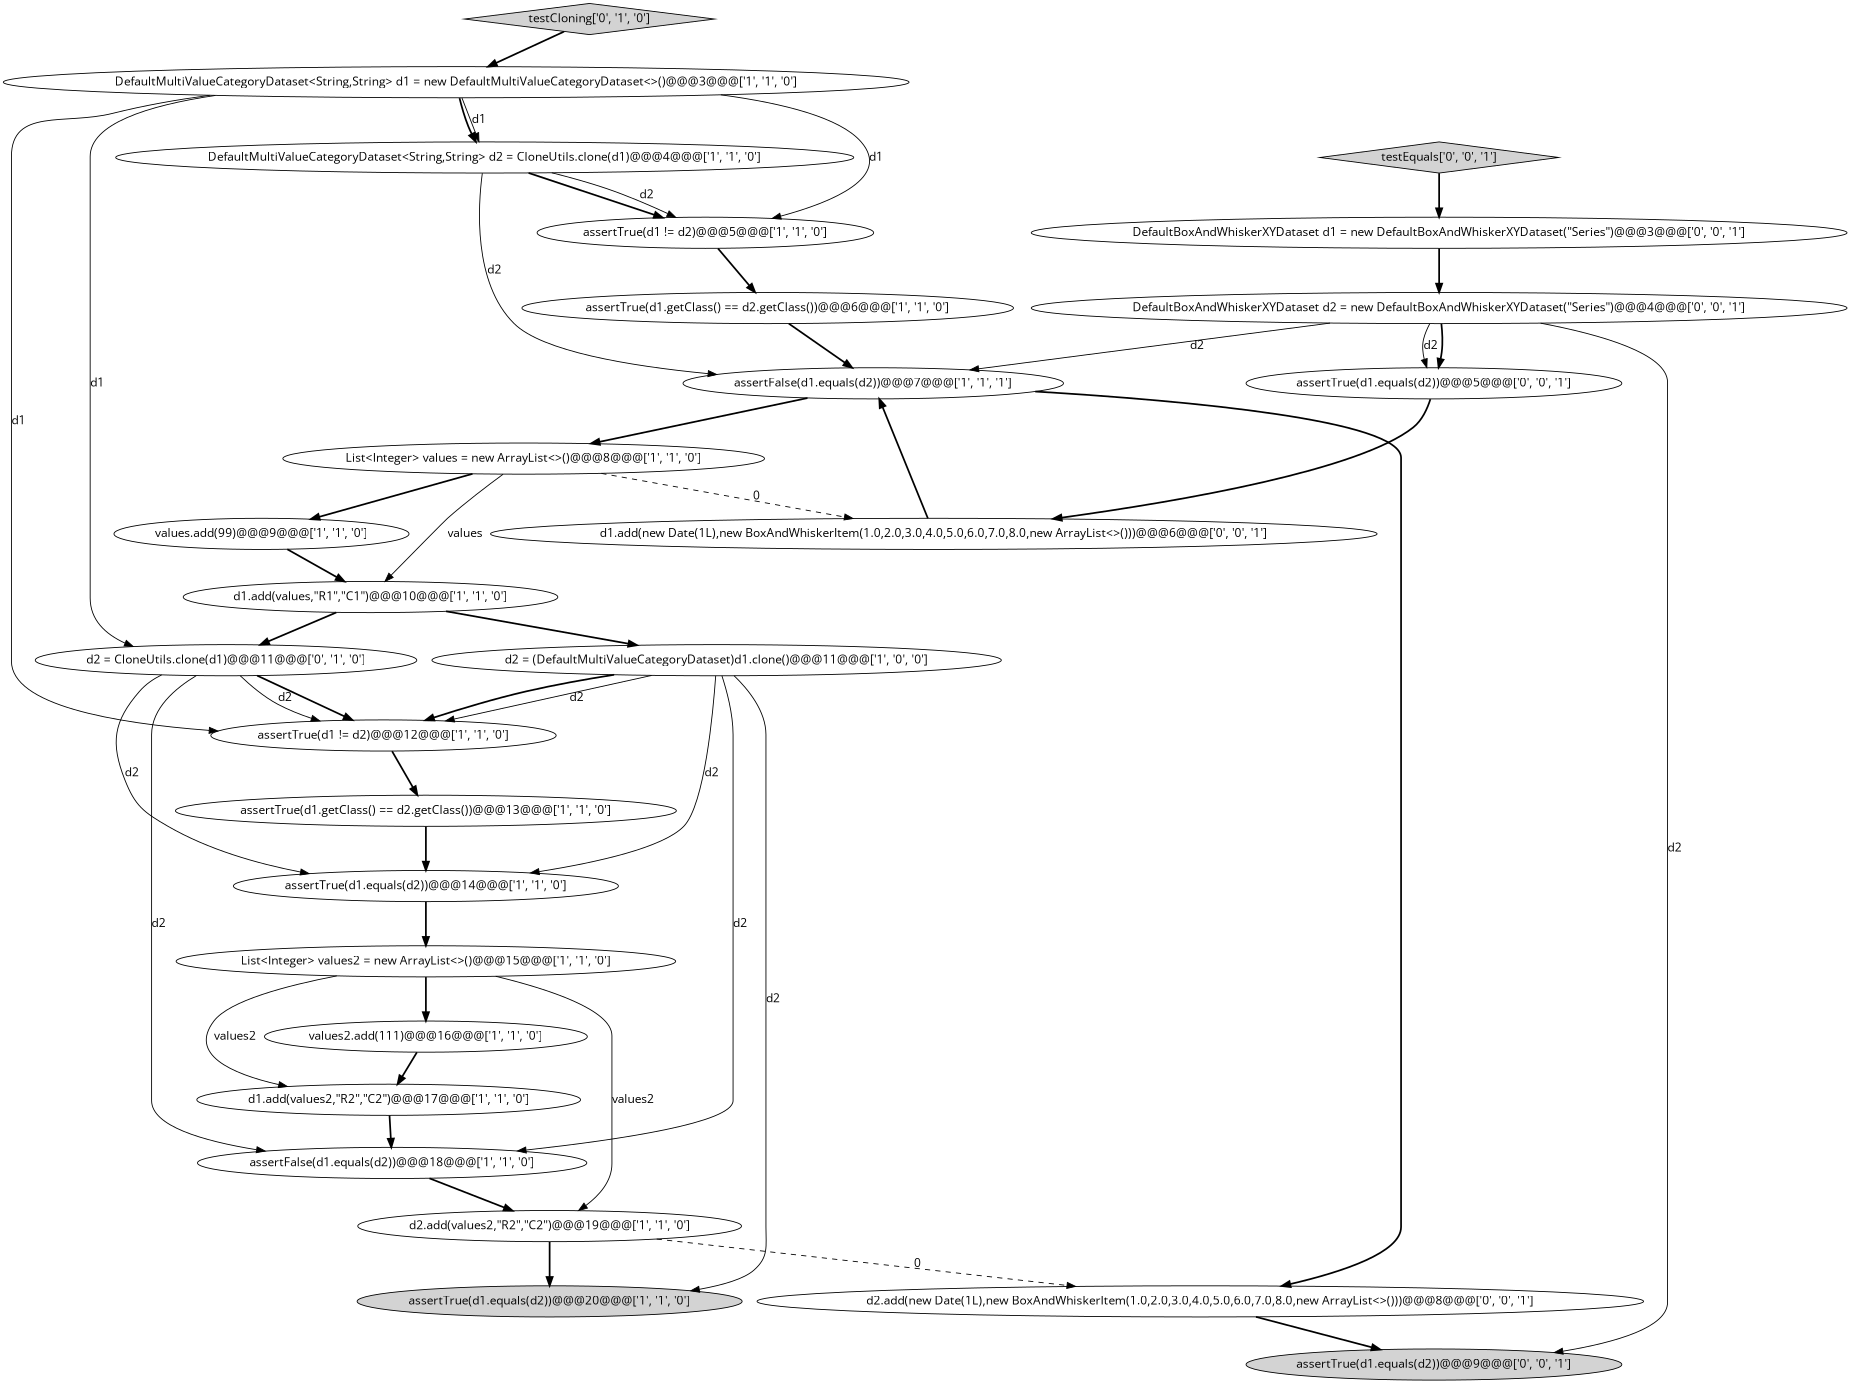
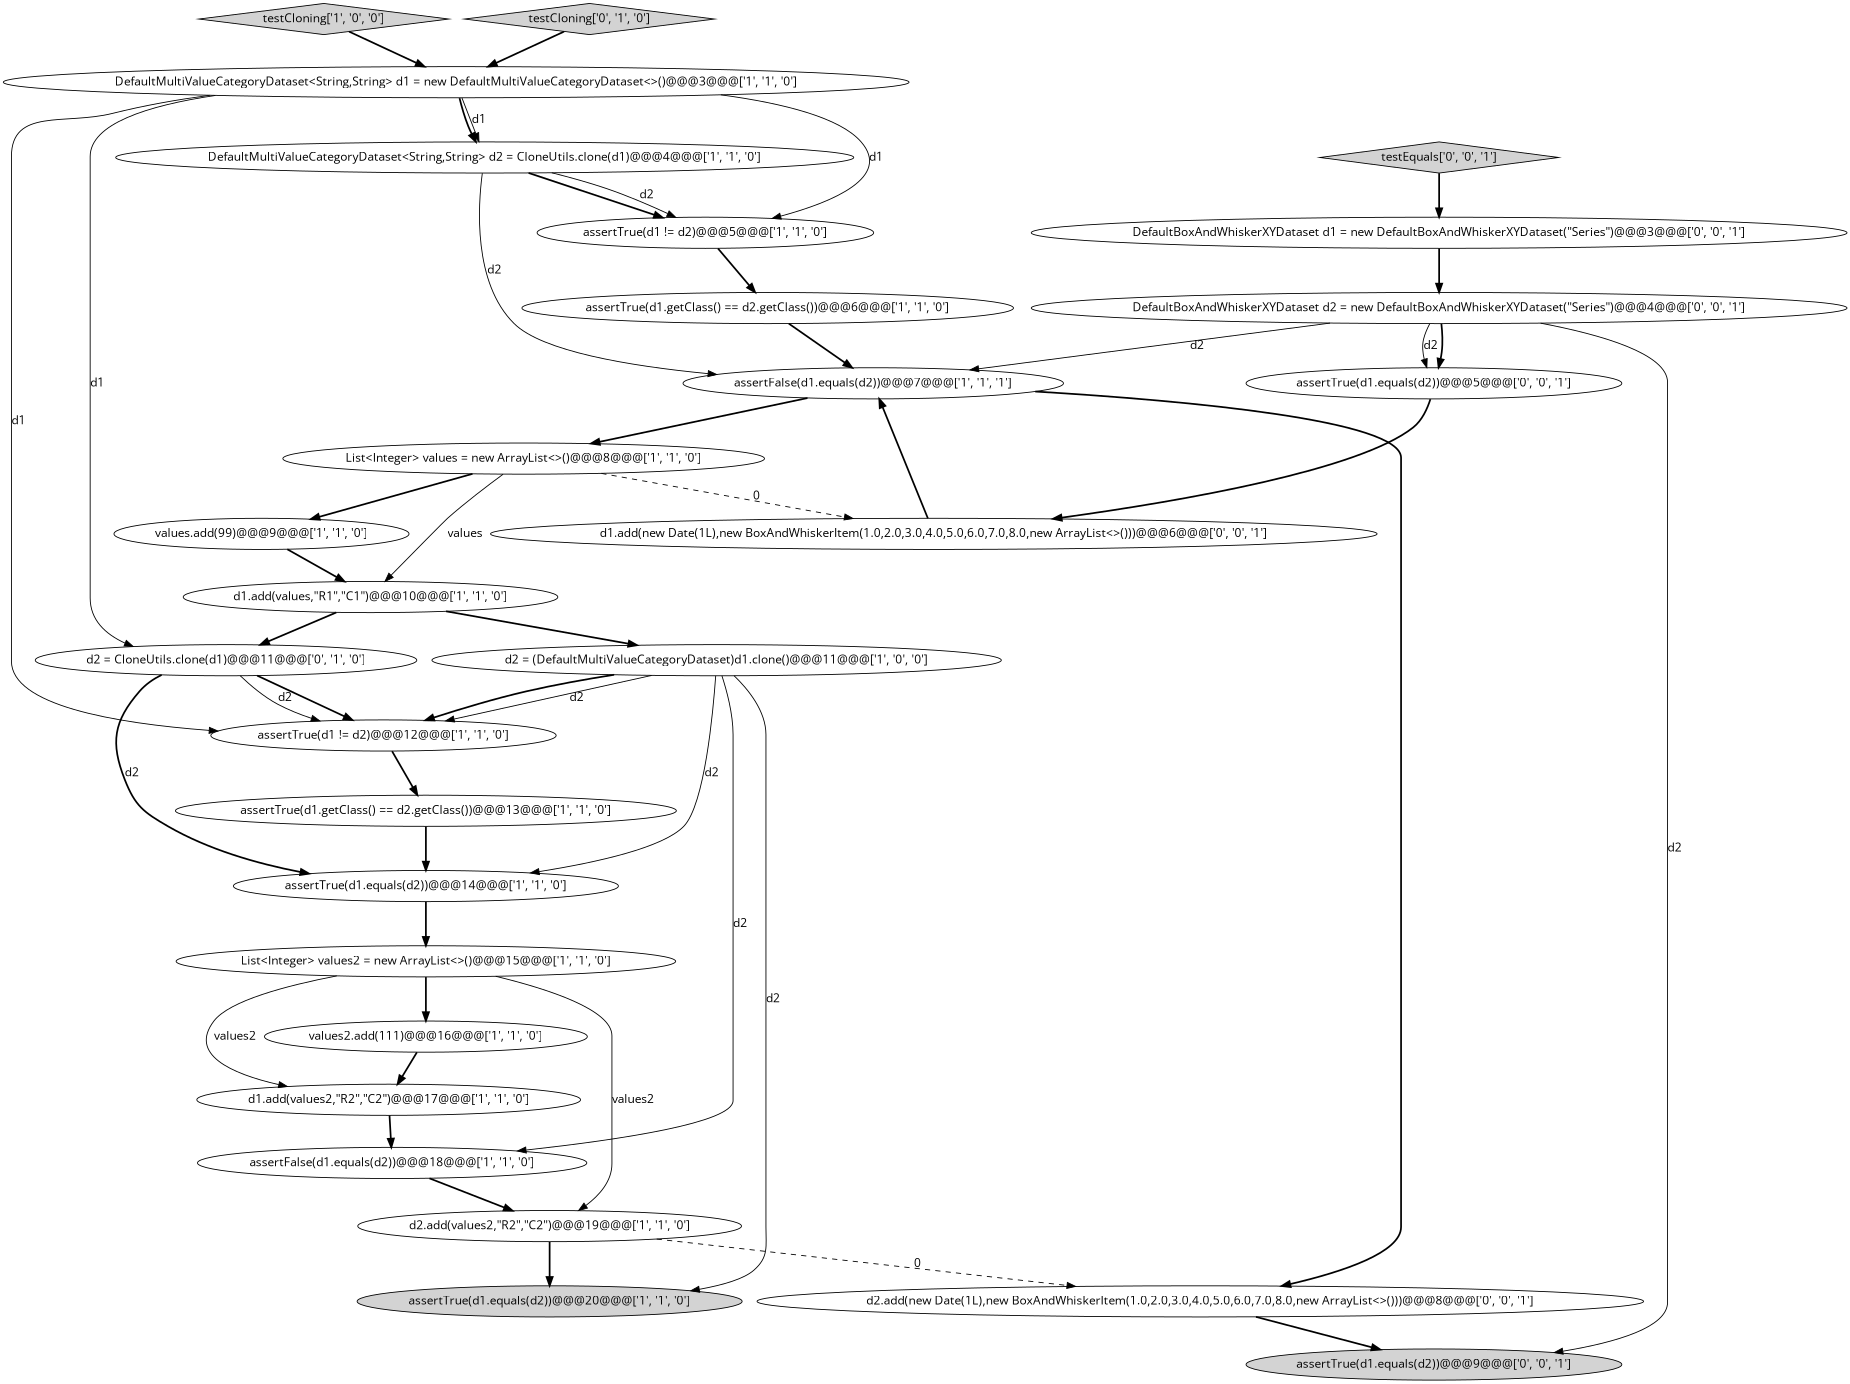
none -> (324, 19)
(141, 808) -> (148, 813)
(152, 940) -> none
